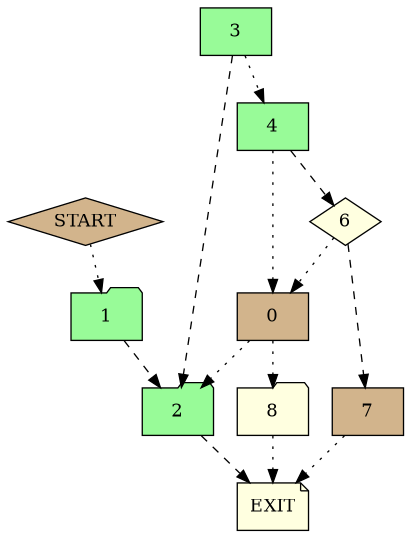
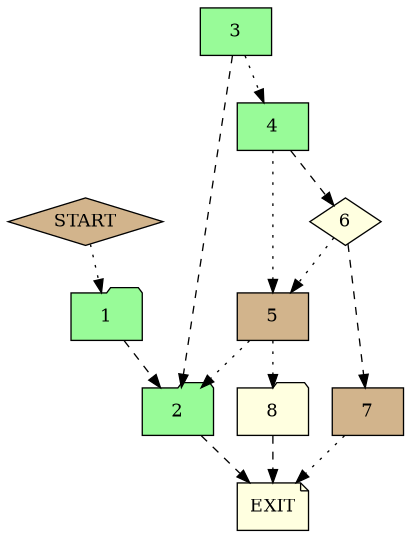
(273, 317) -> (273, 317)
(273, 453) -> (273, 453)
